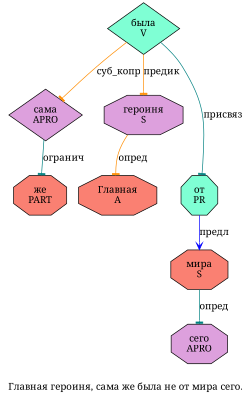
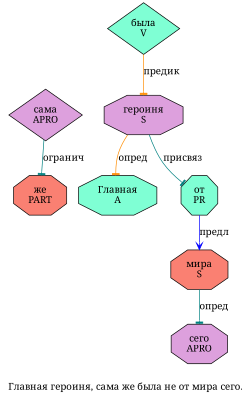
(94, 69) -> none
(199, 101) -> (162, 161)
(118, 195) -> (118, 195)
